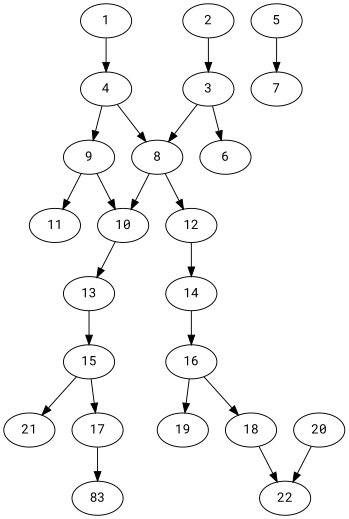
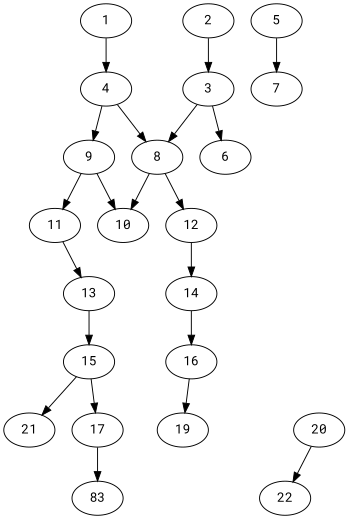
(108, 255) -> (70, 255)
(251, 430) -> none
